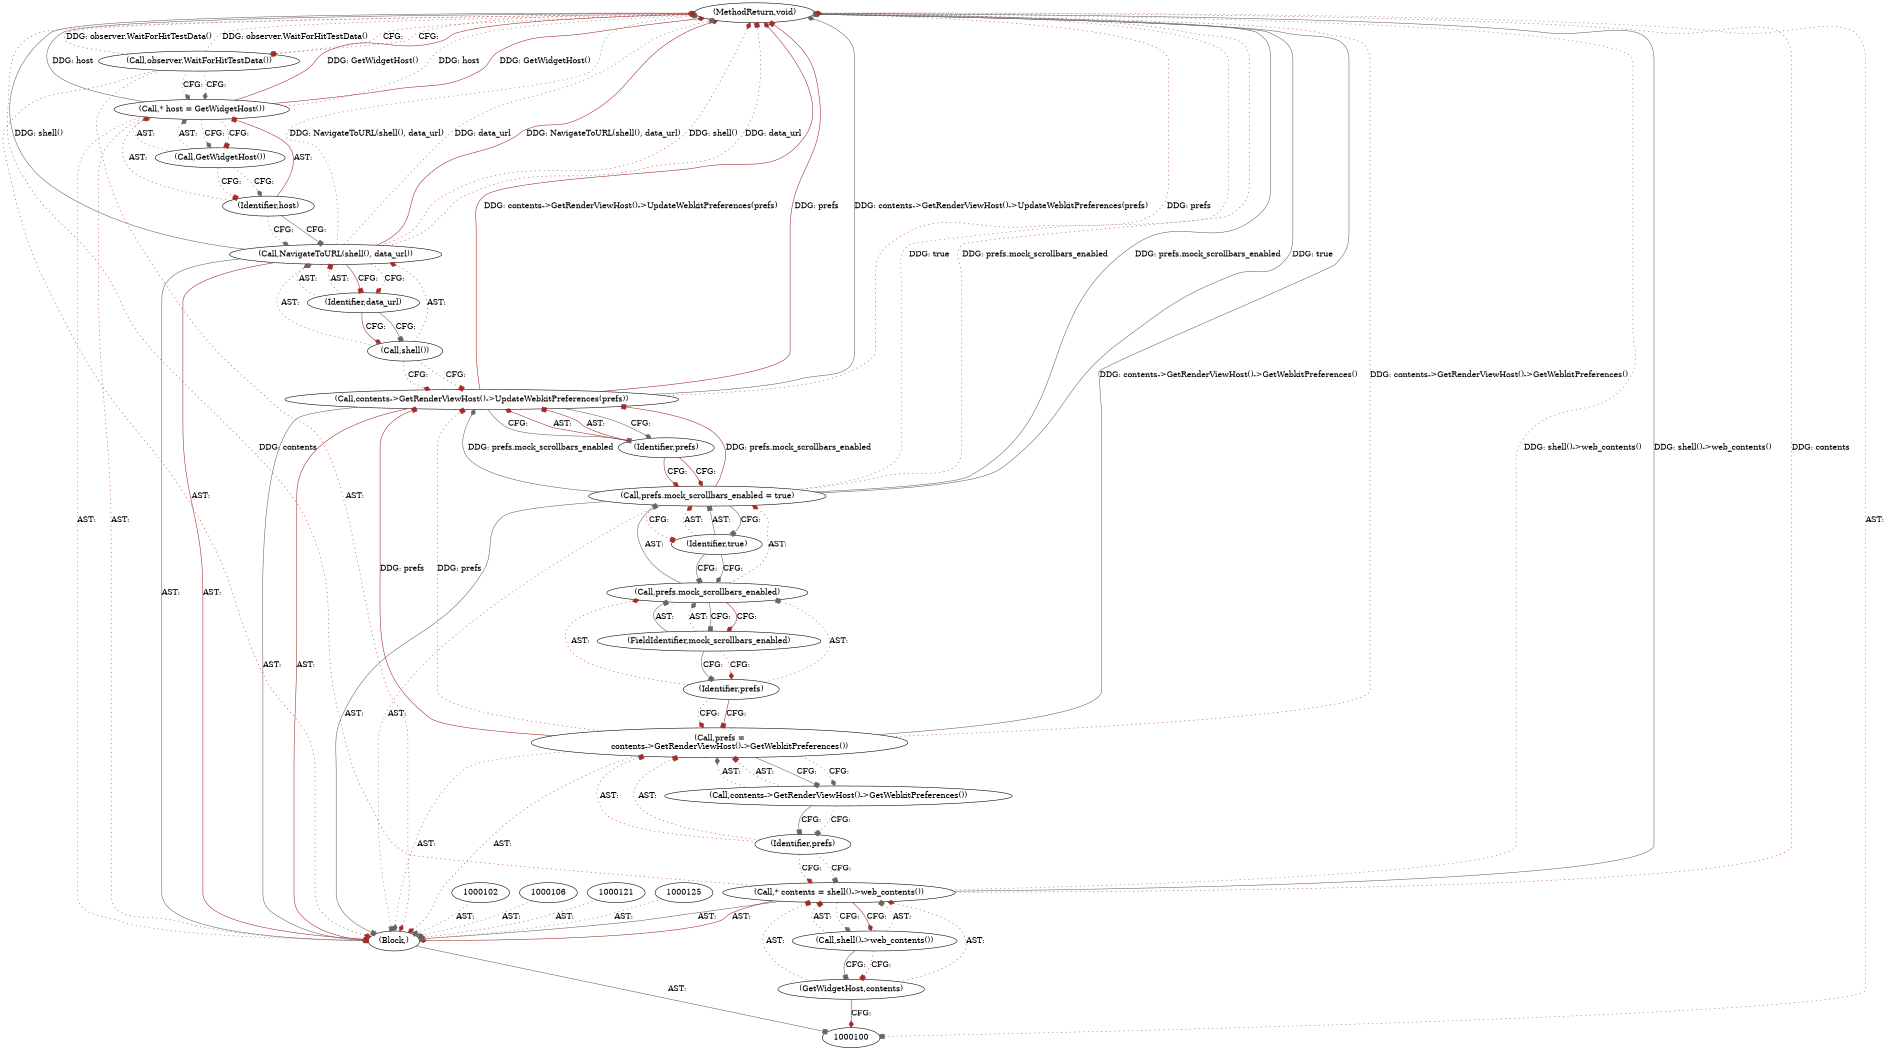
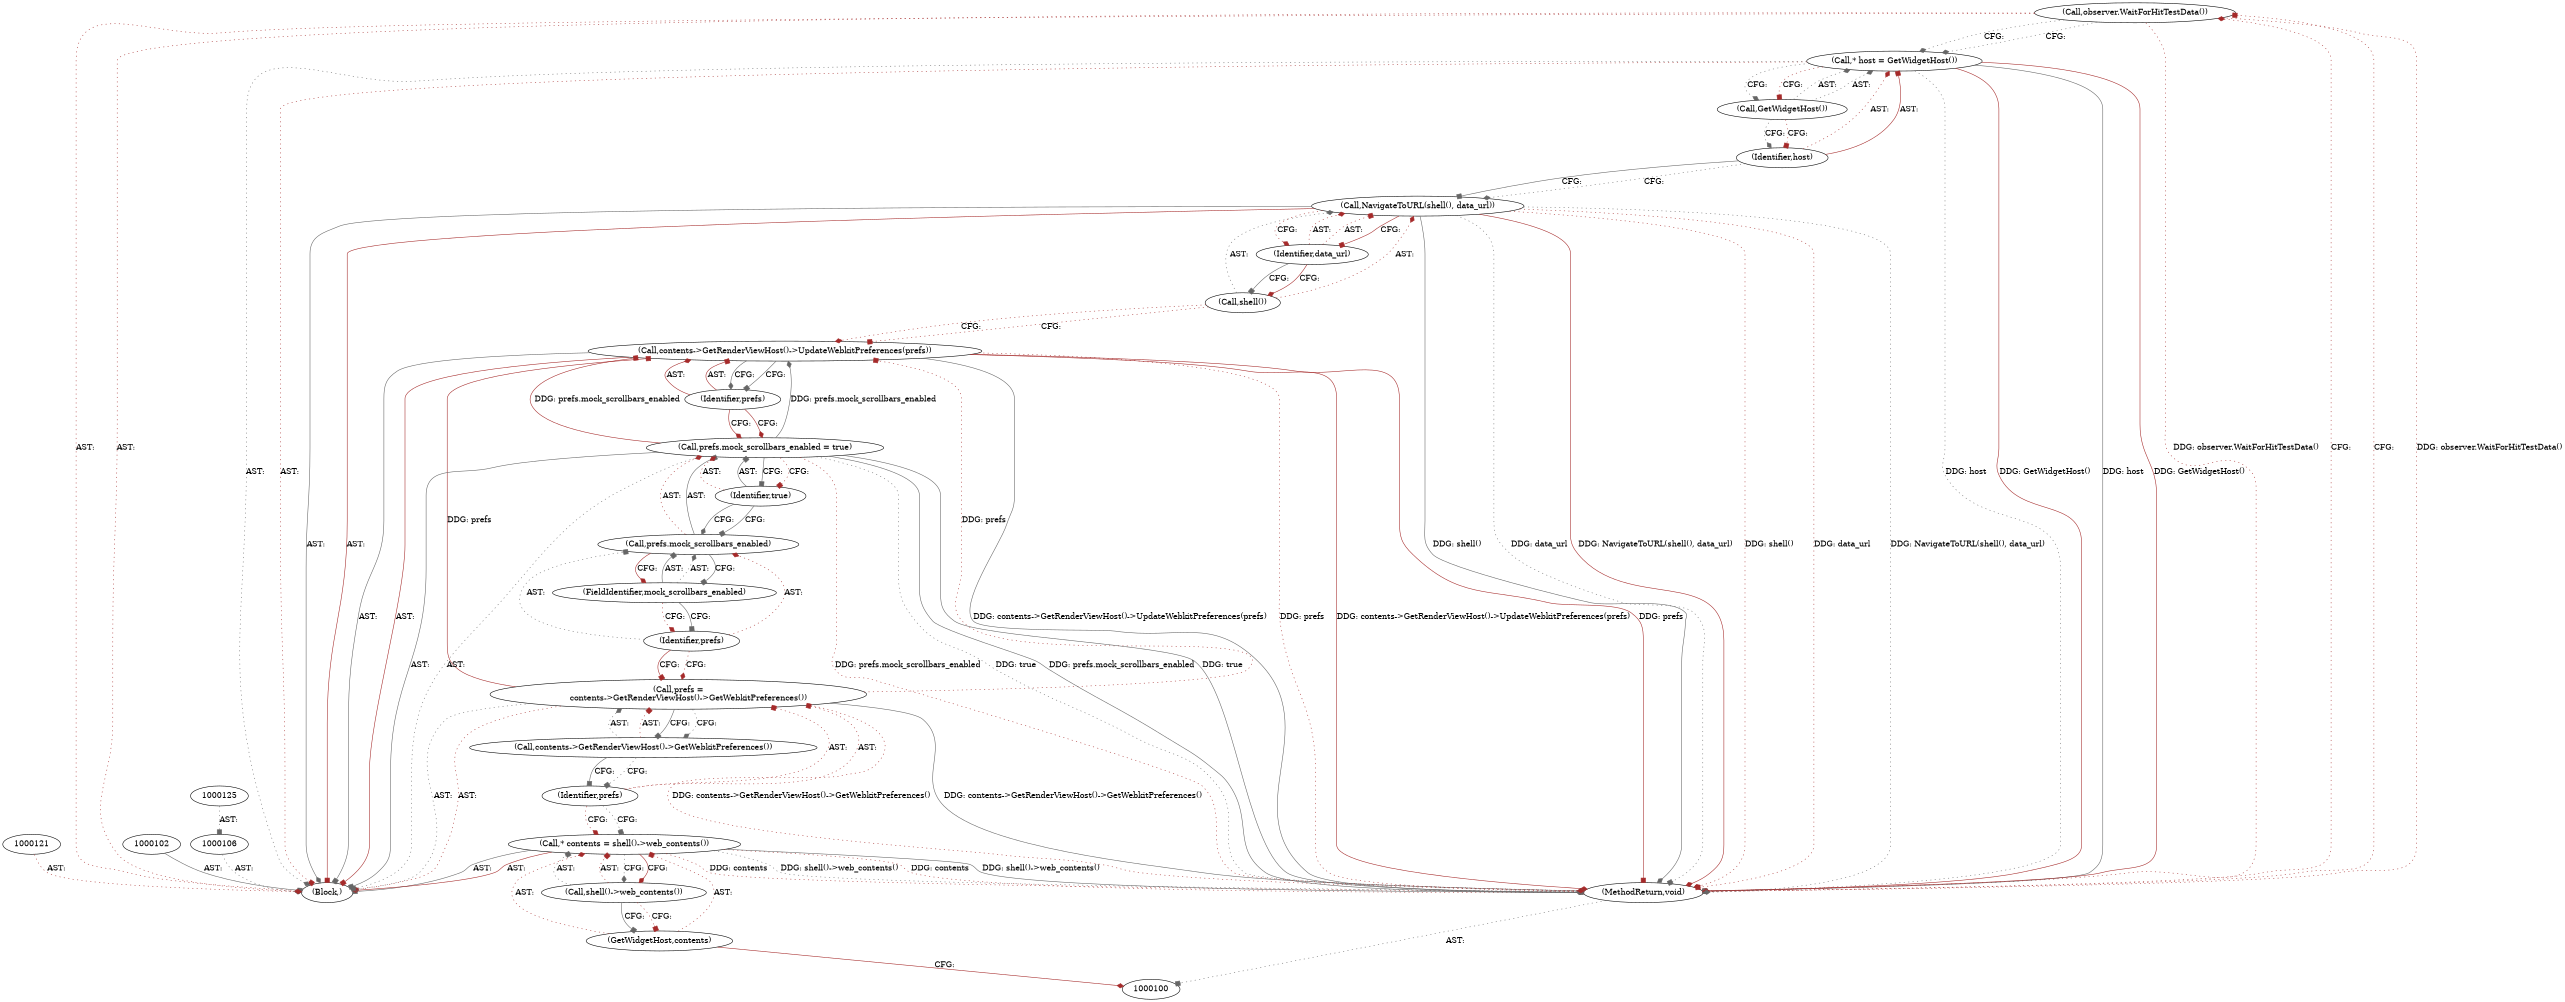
(446, 920) -> (228, 879)
(545, 926) -> (219, 817)
(619, 988) -> none
